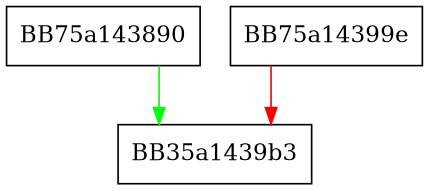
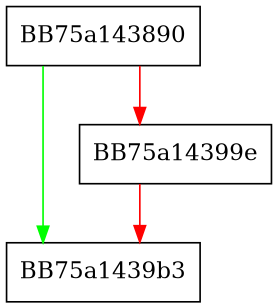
none -> (140, 87)
(215, 154) -> (103, 272)
